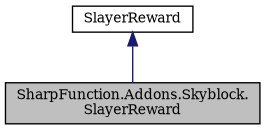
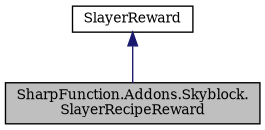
(133, 103) -> (133, 103)
